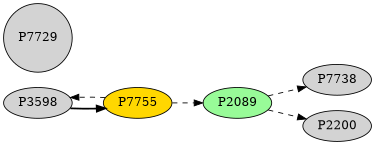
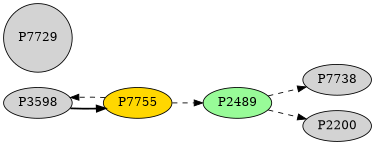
(237, 103) -> (237, 103)
